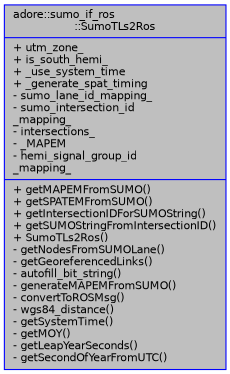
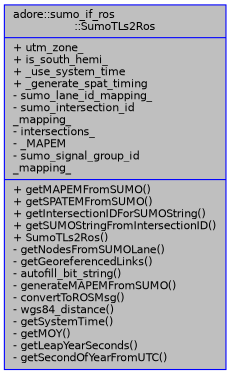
(75, 156) -> (76, 156)
